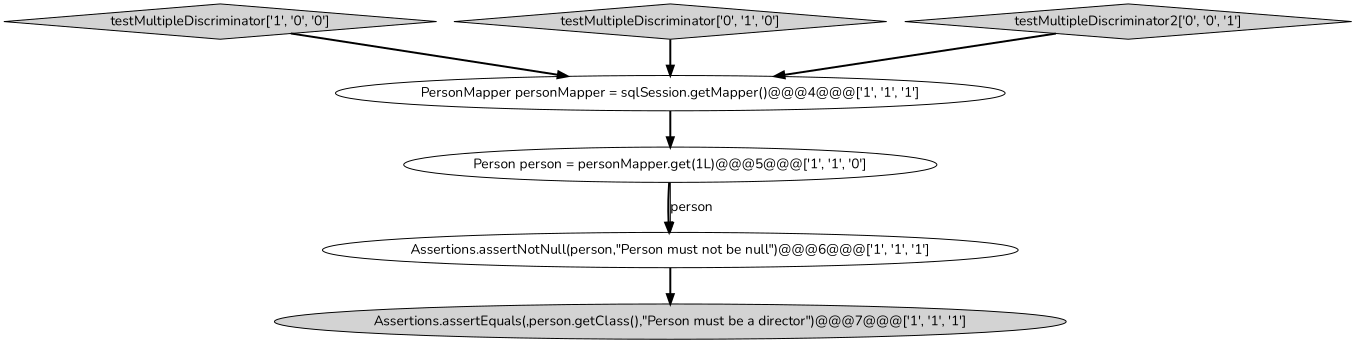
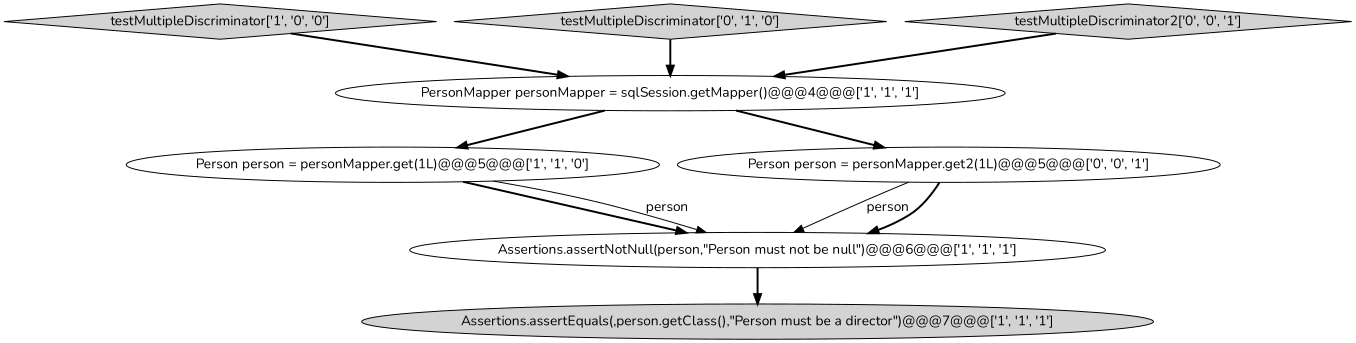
none -> (949, 165)
